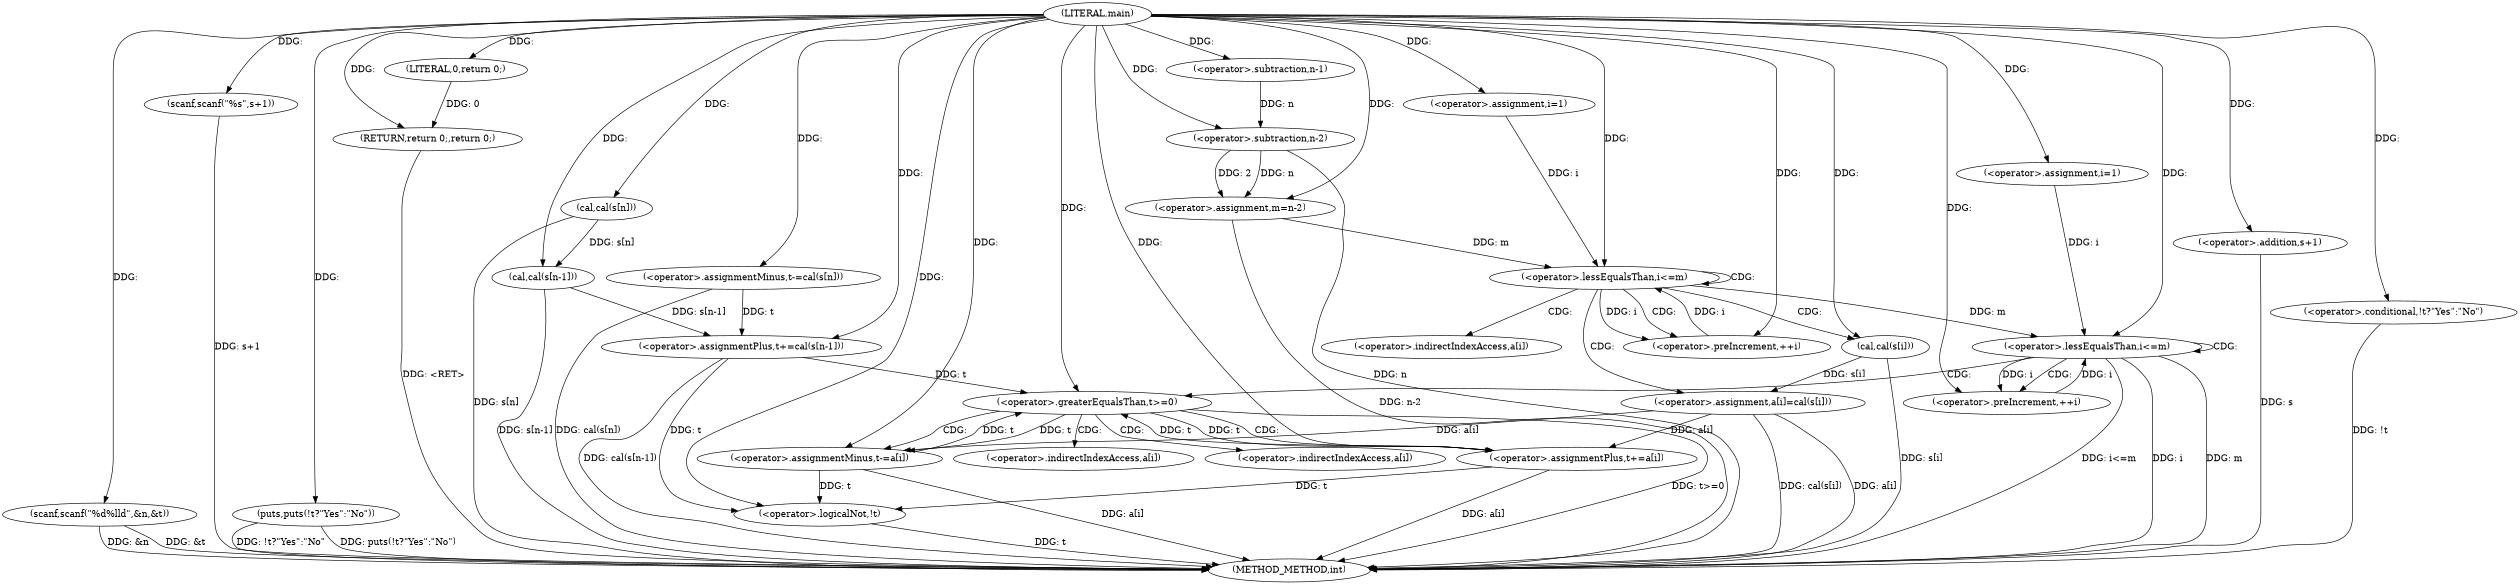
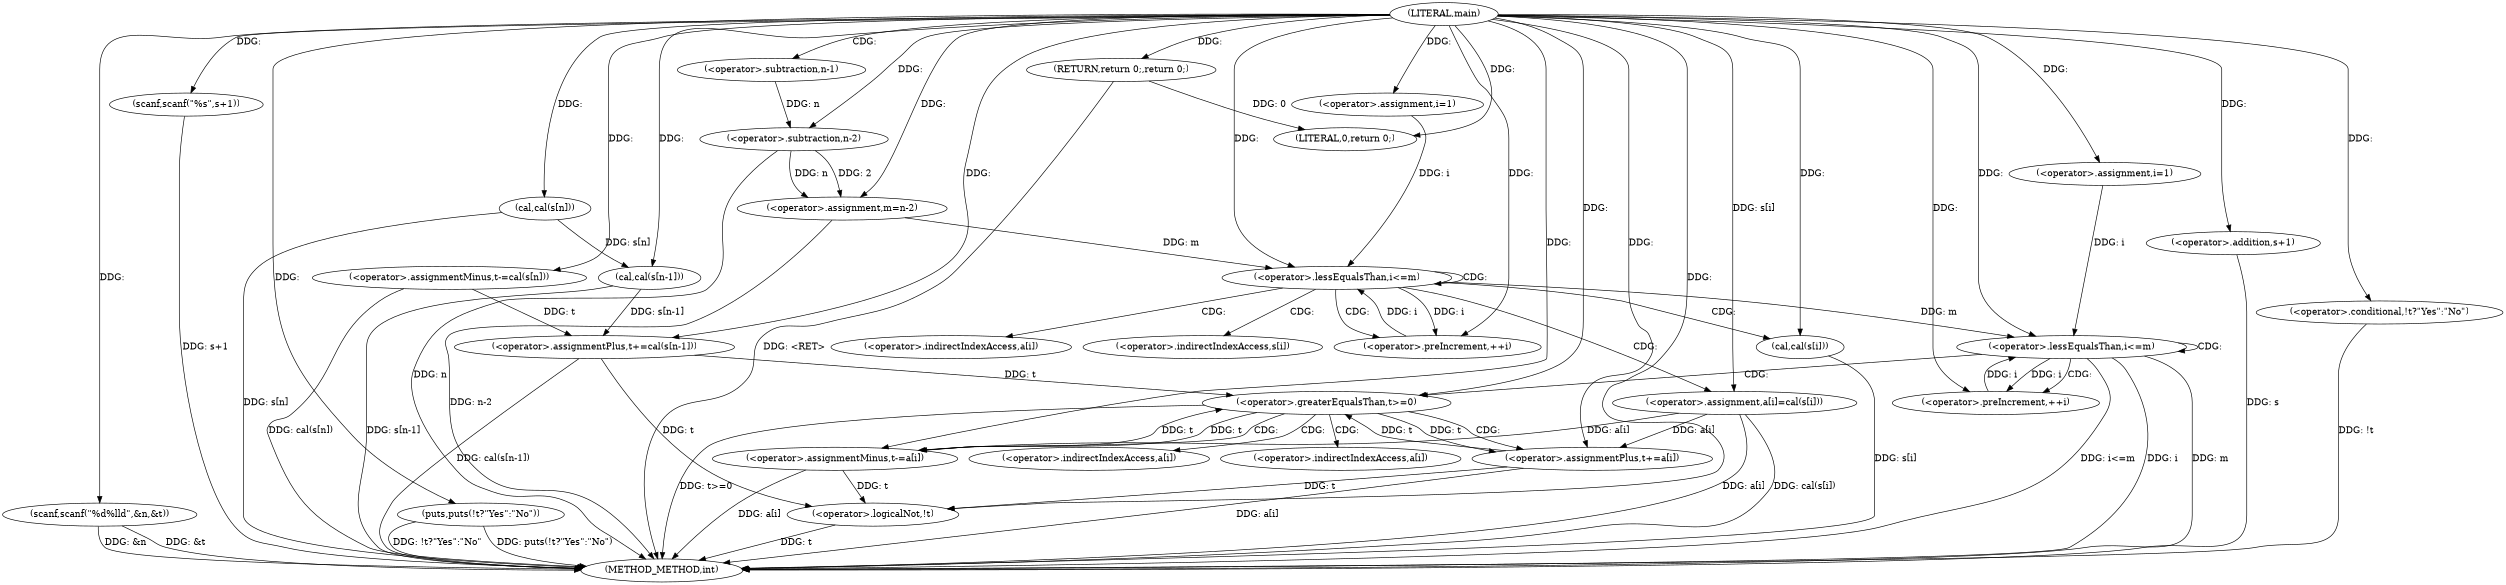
(1203, 42) -> (866, 42)
(443, 102) -> (1223, 107)
none -> (1203, 347)
(1819, 373) -> (1733, 101)
